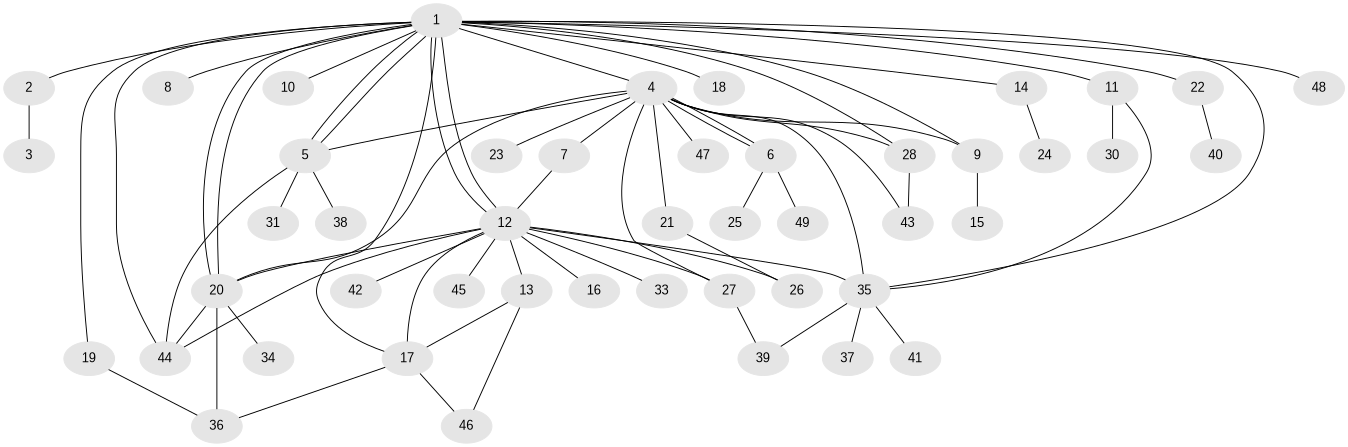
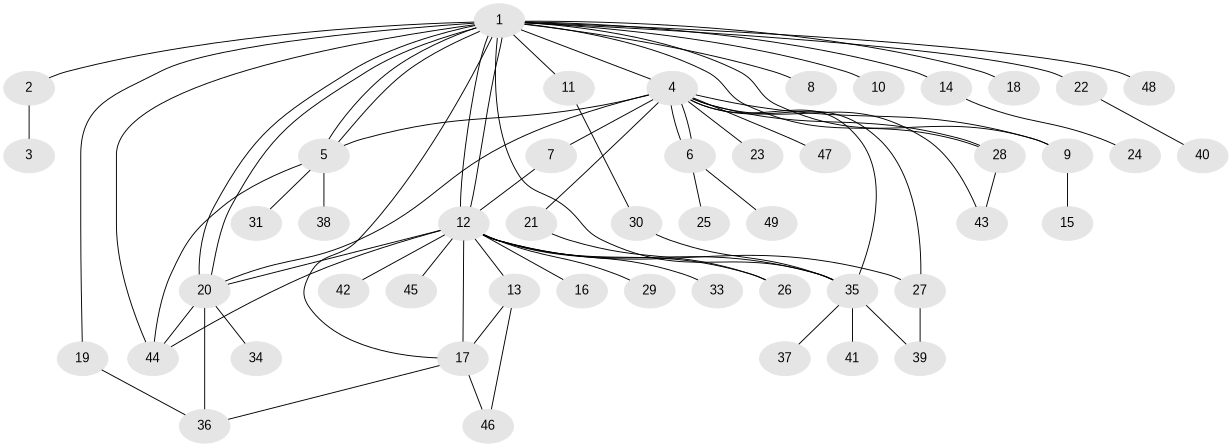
(1067, 242) -> (704, 250)
none -> (650, 291)
